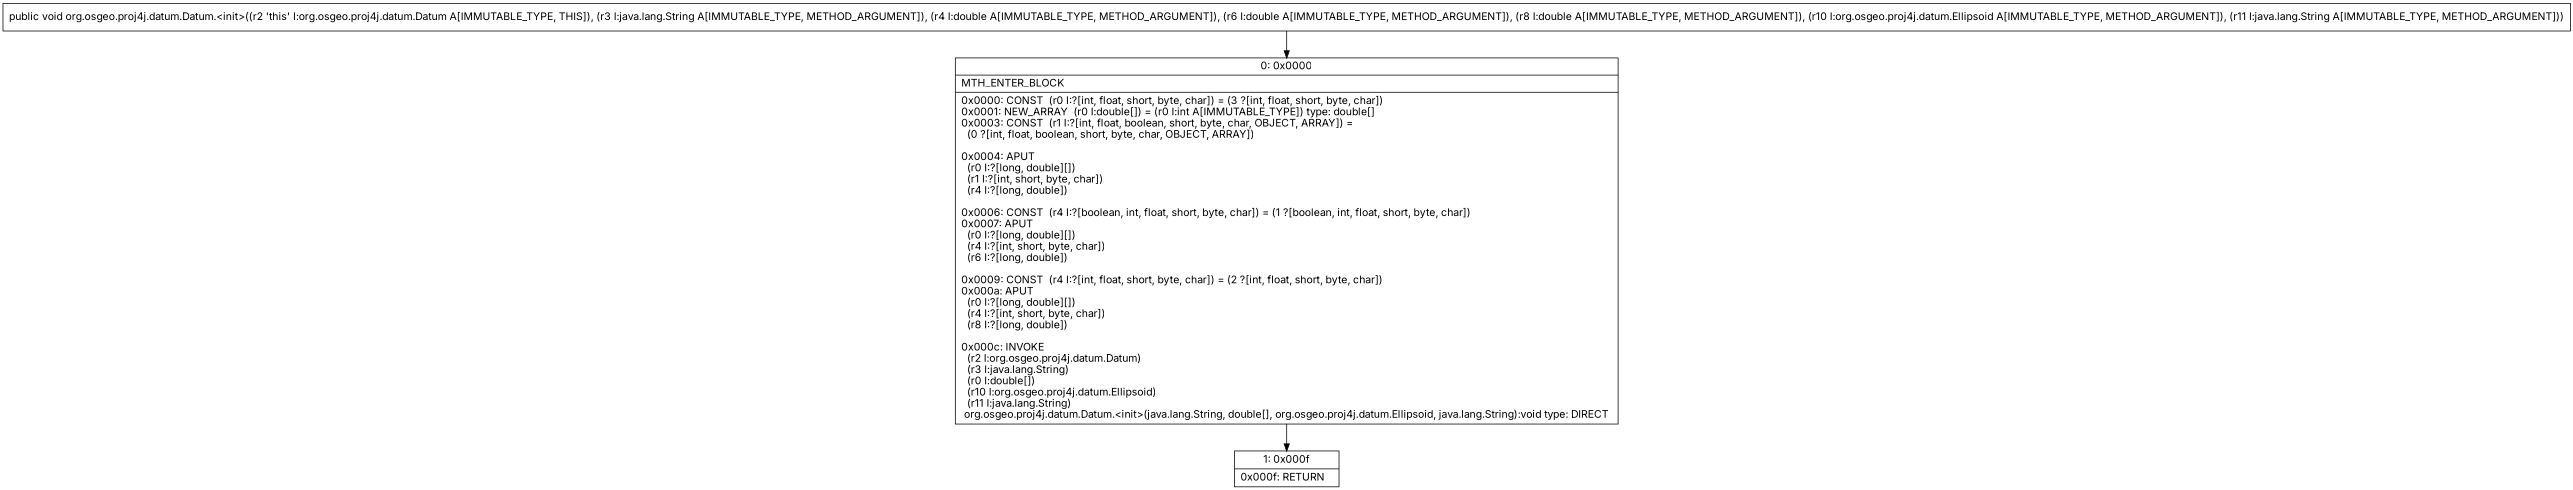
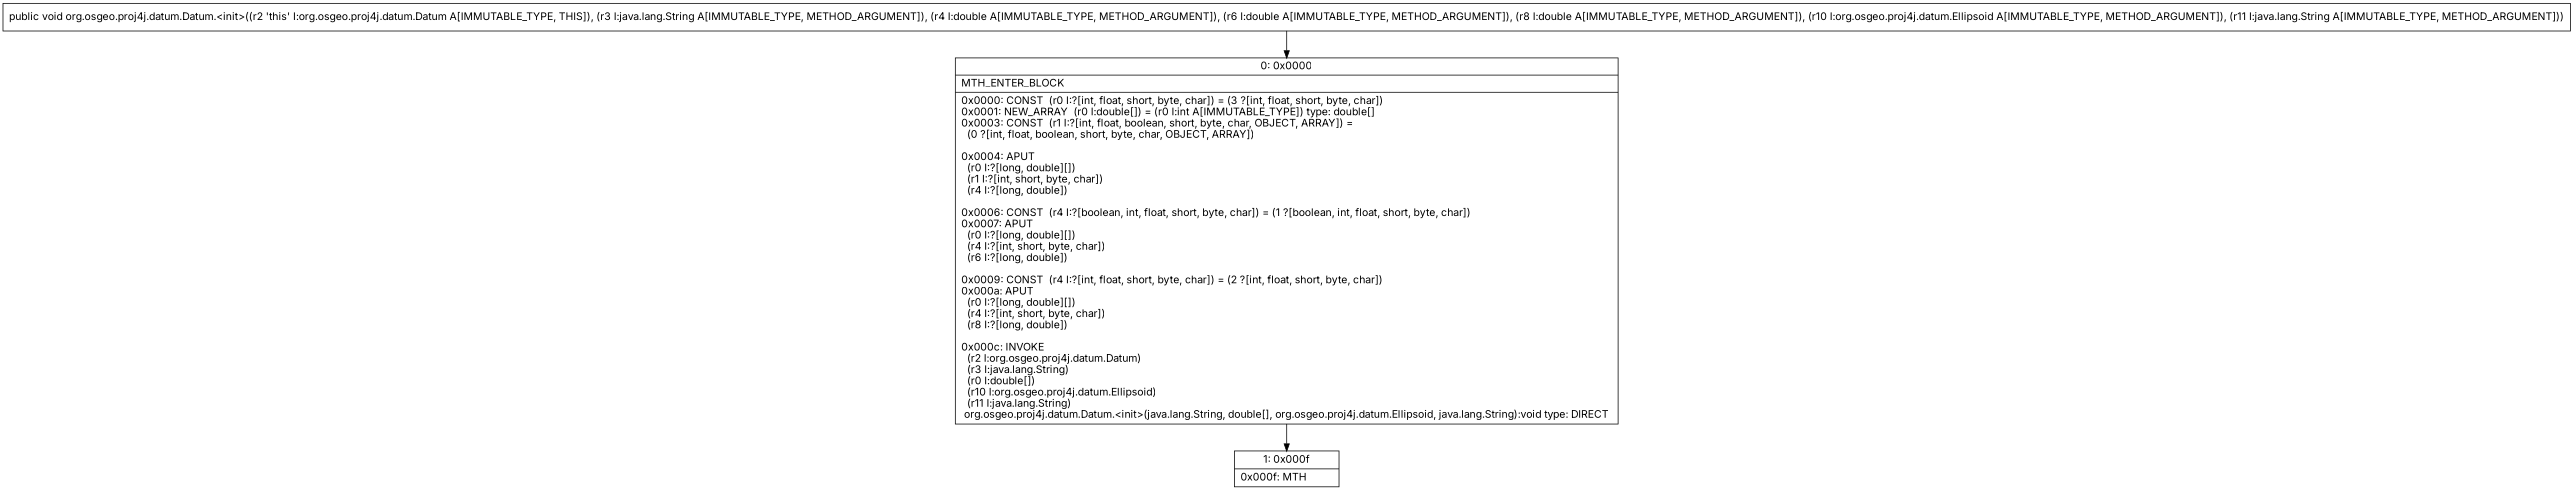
(1287, 477) -> (1278, 477)
